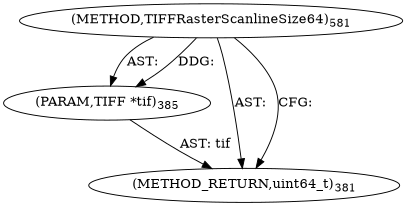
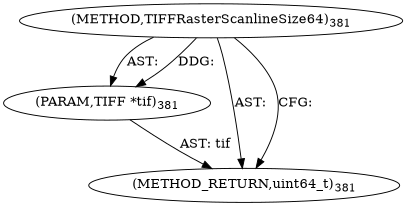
(340, 19) -> (340, 19)
(168, 102) -> (168, 102)
